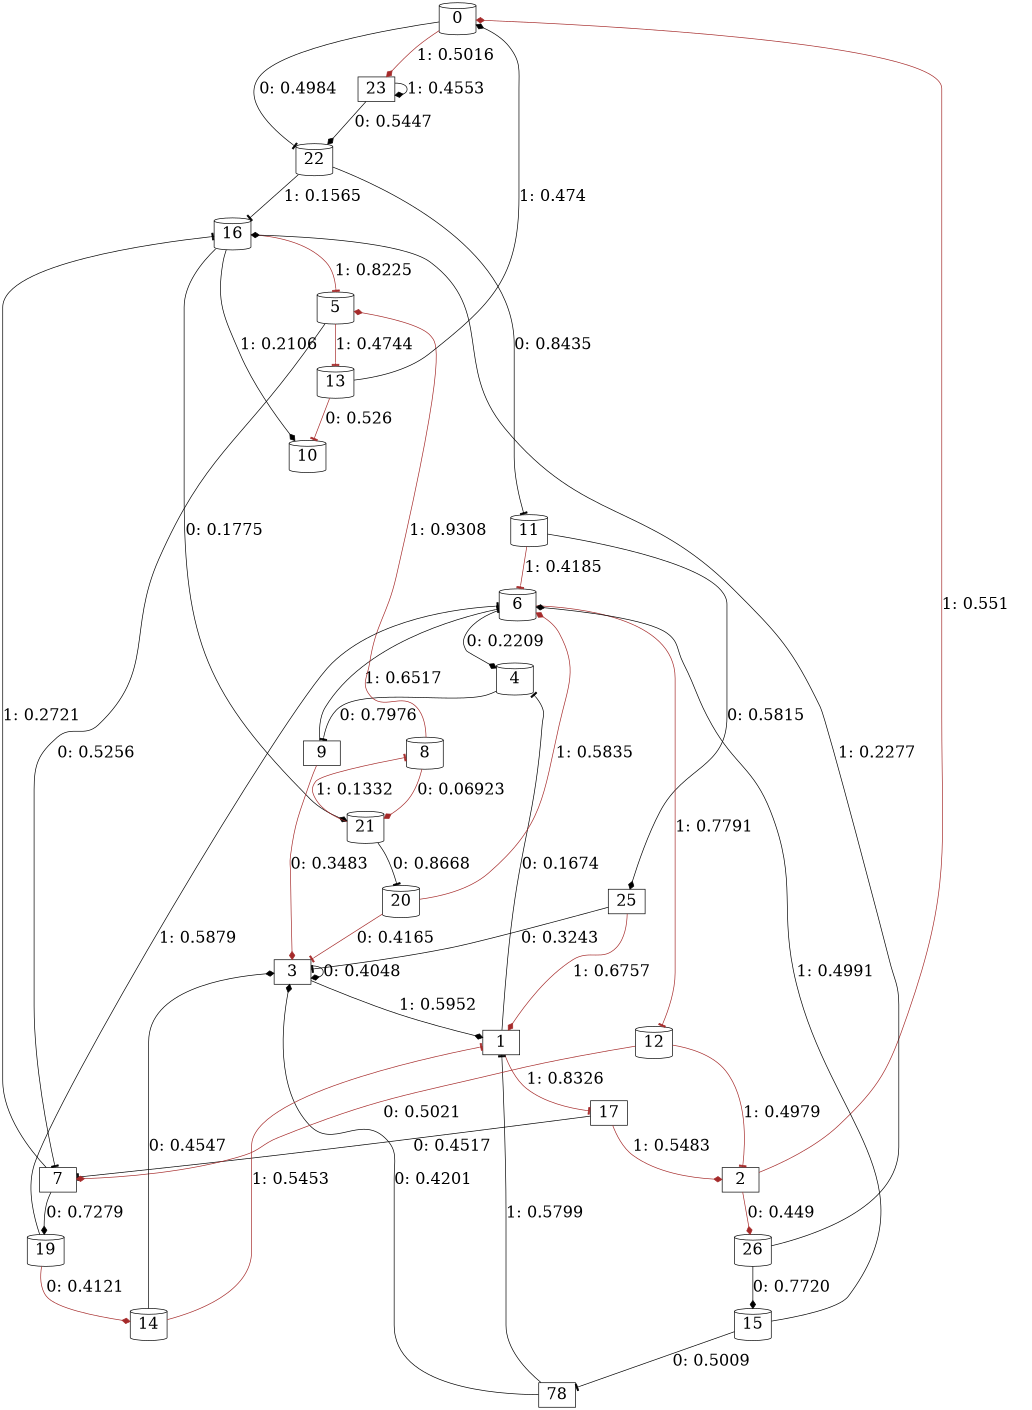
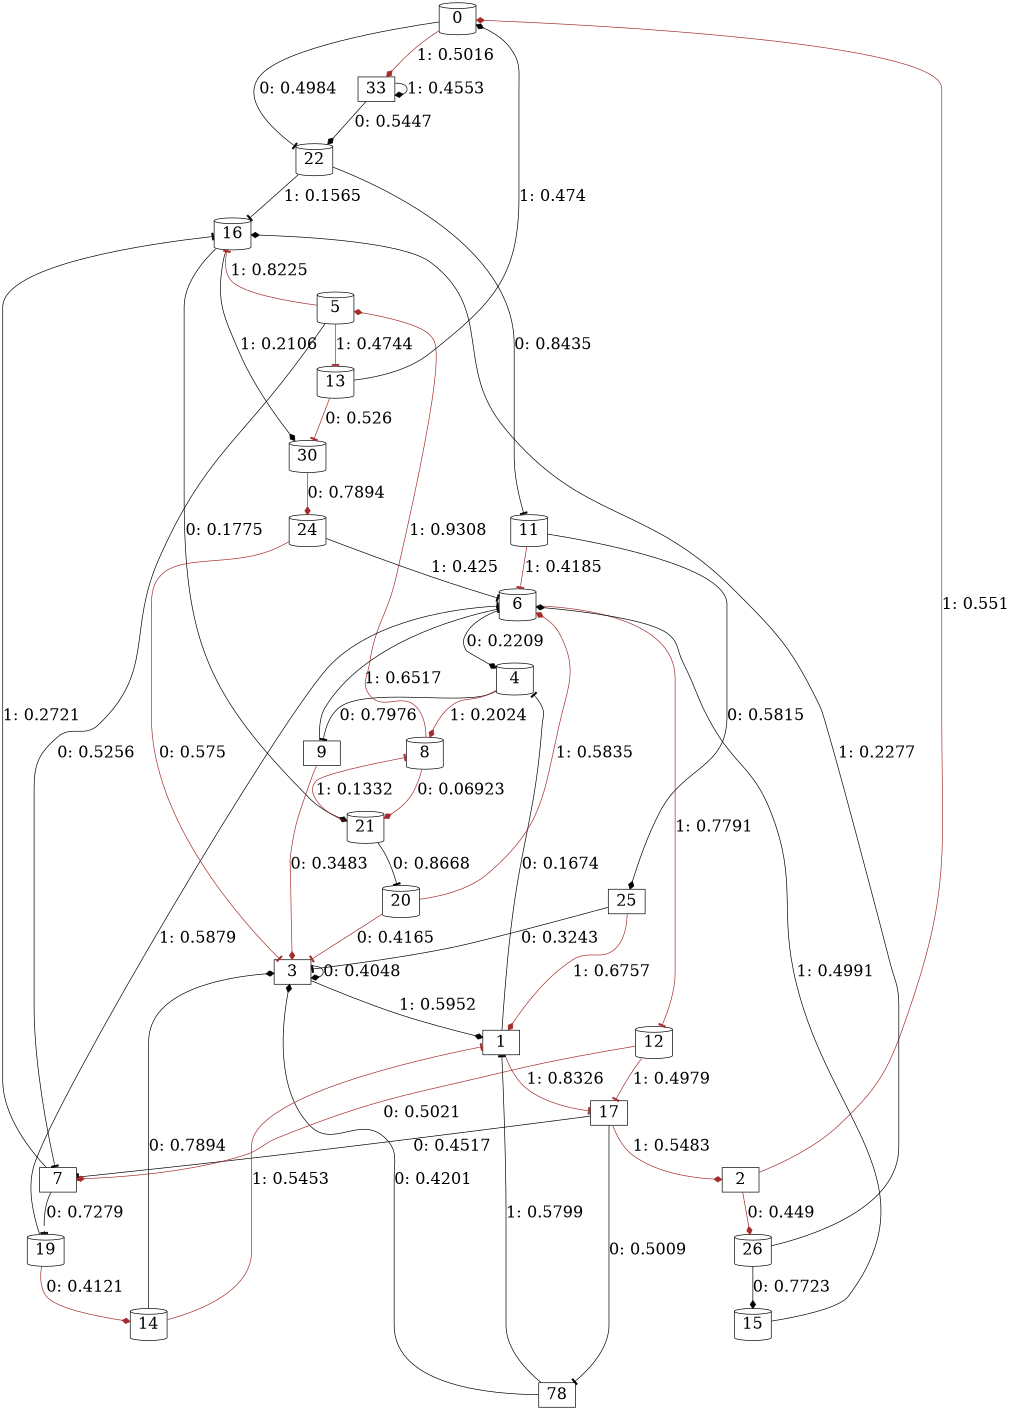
(376, 89) -> (376, 89)
(304, 247) -> (259, 294)
(308, 456) -> (308, 456)
none -> (308, 531)
none -> (457, 702)
(735, 1087) -> (629, 1077)
(195, 1146) -> (195, 1146)
(45, 1209) -> (45, 1209)
(799, 1287) -> (799, 1287)
(657, 1359) -> (609, 1258)
